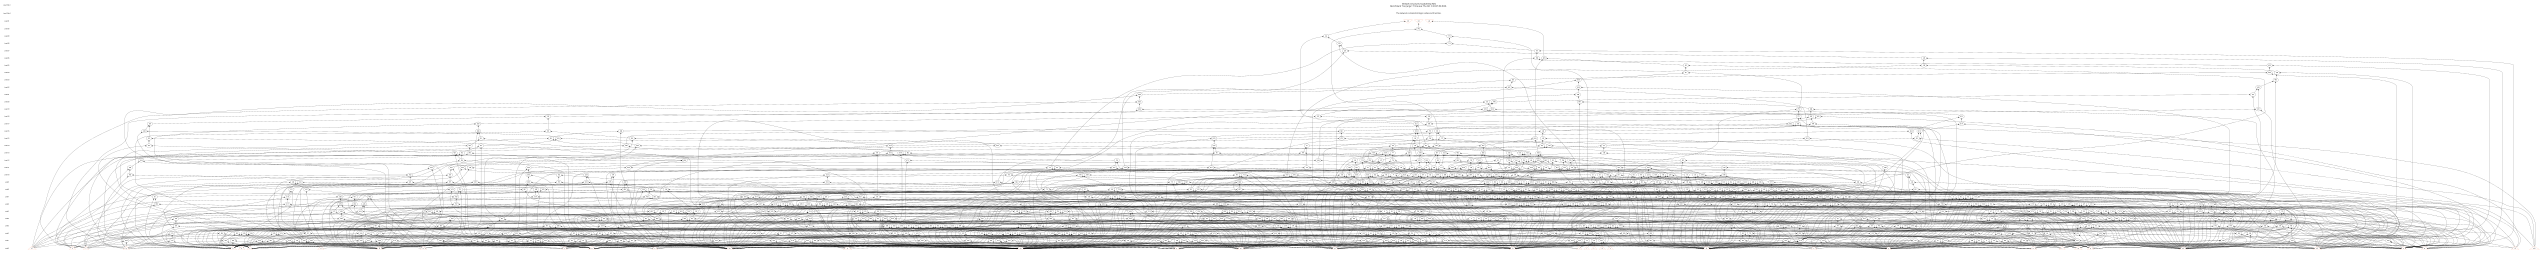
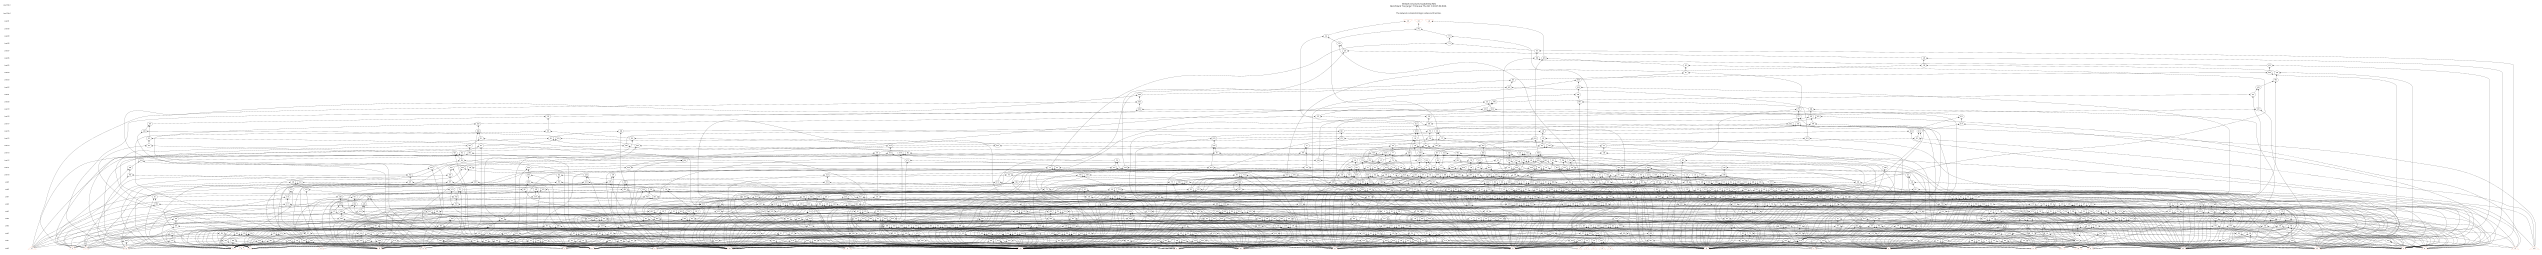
none -> (1217, 211)
(968, 241) -> none
